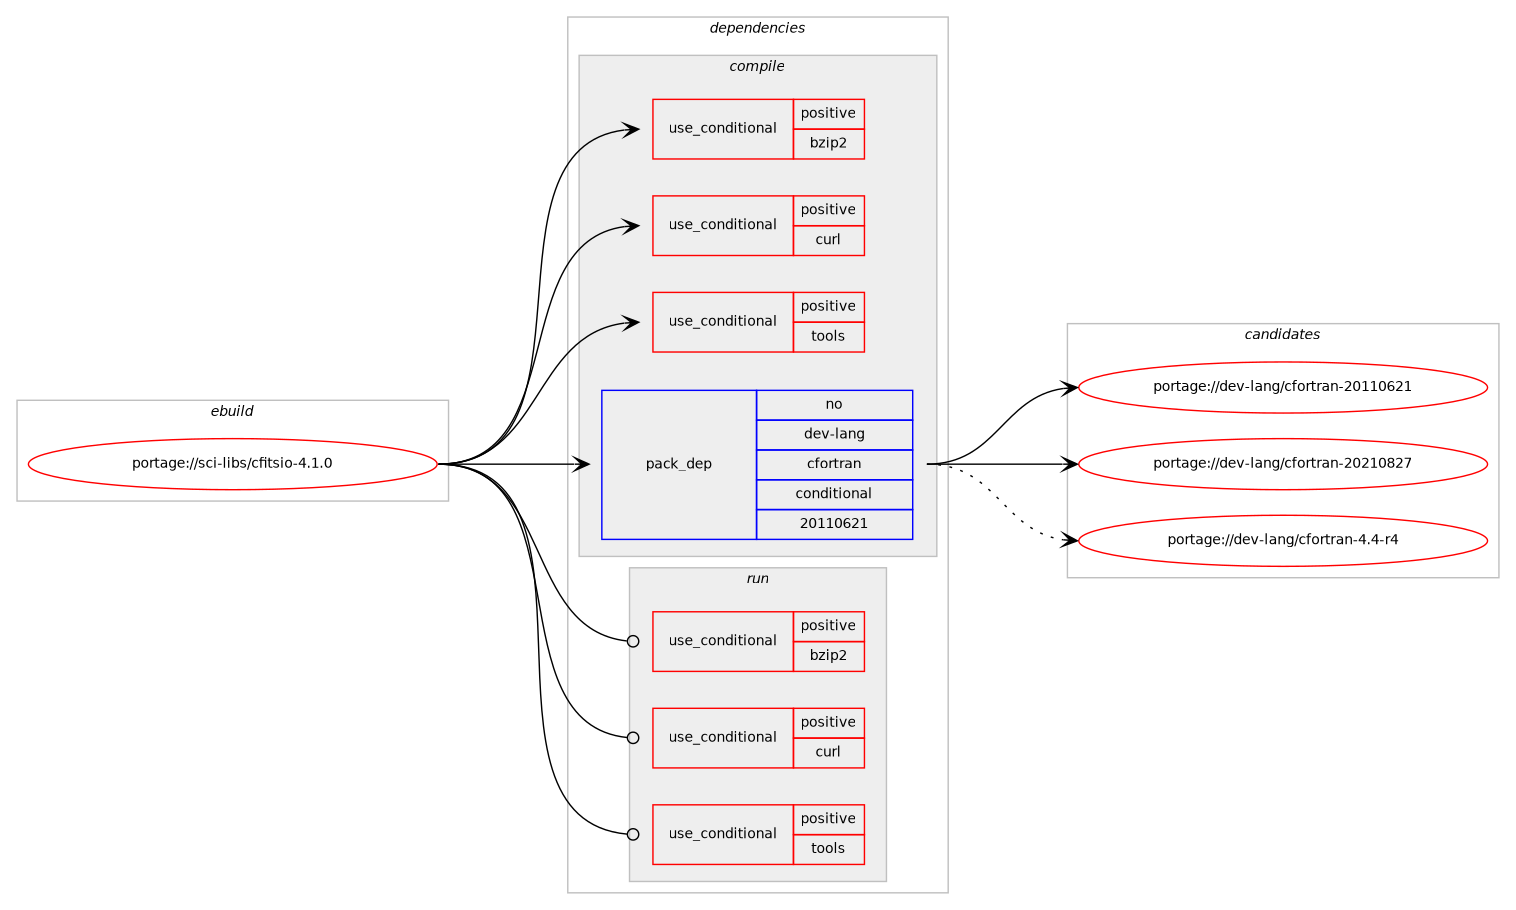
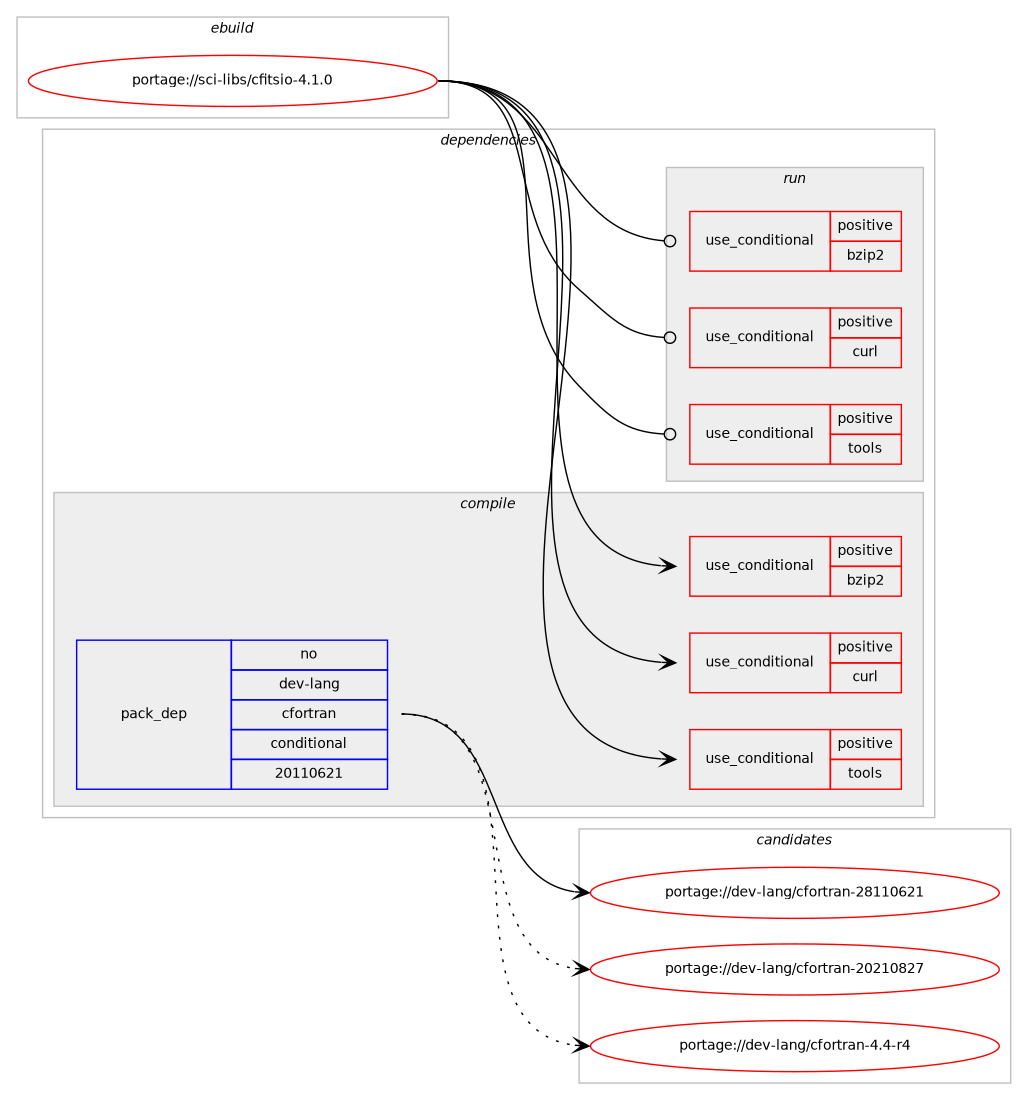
(1283, 388) -> (795, 893)
(506, 464) -> none
(995, 464) -> (507, 892)
